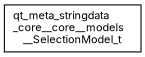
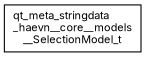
(73, 28) -> (73, 28)
